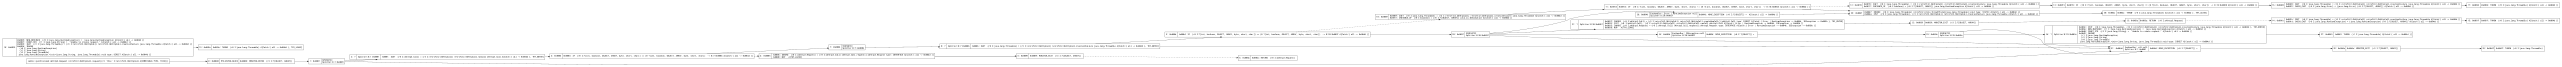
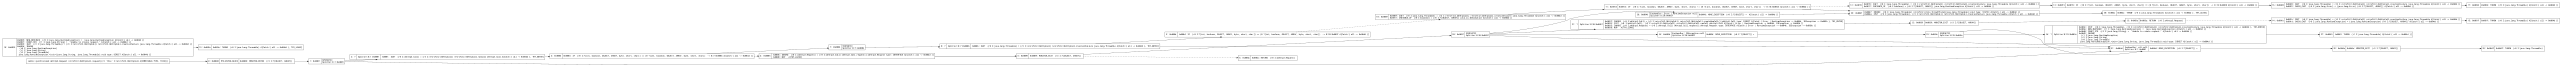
(1410, 35) -> (1267, 45)
